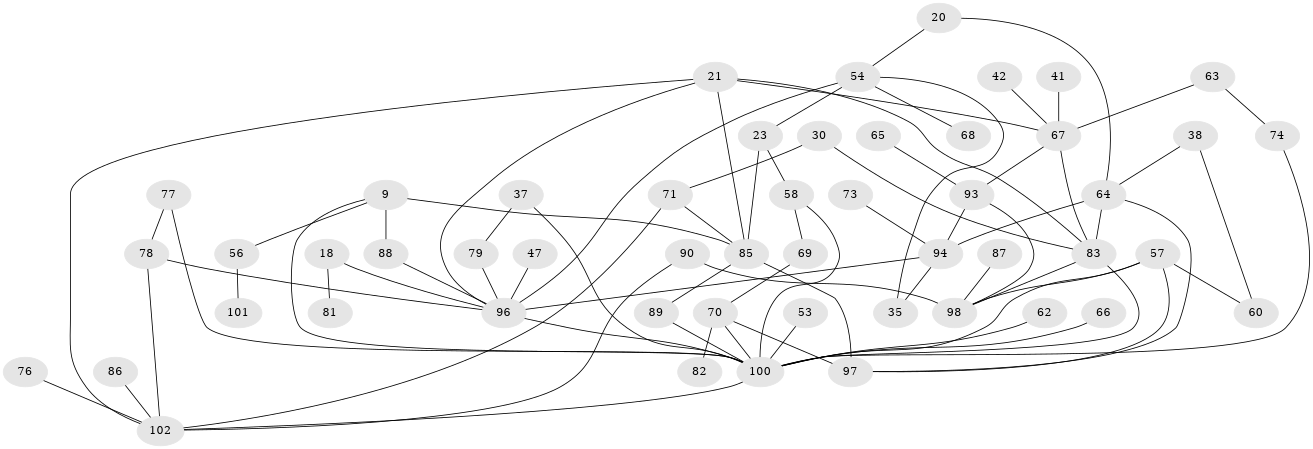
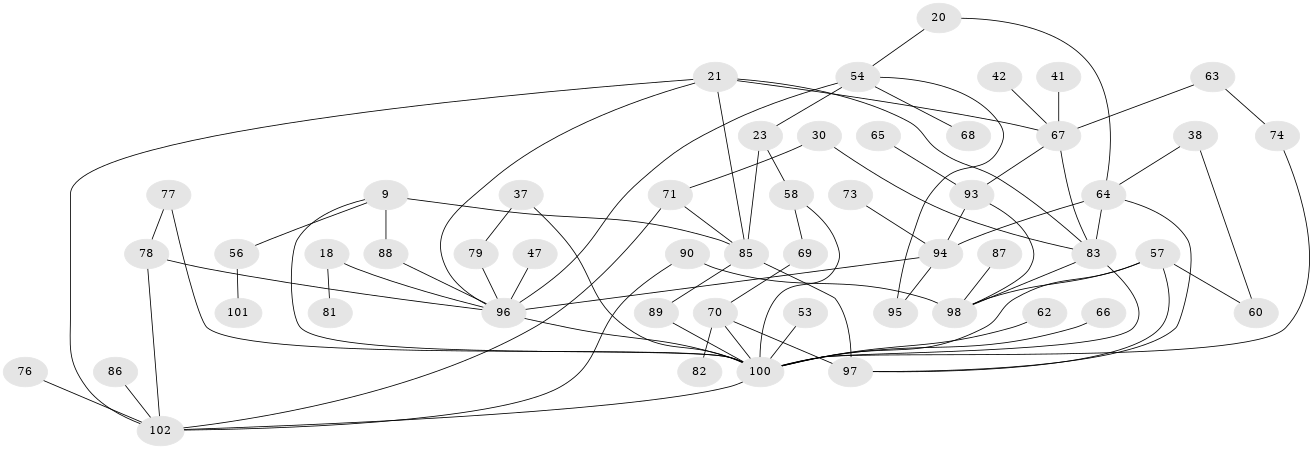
(896, 313) -> (896, 313)
